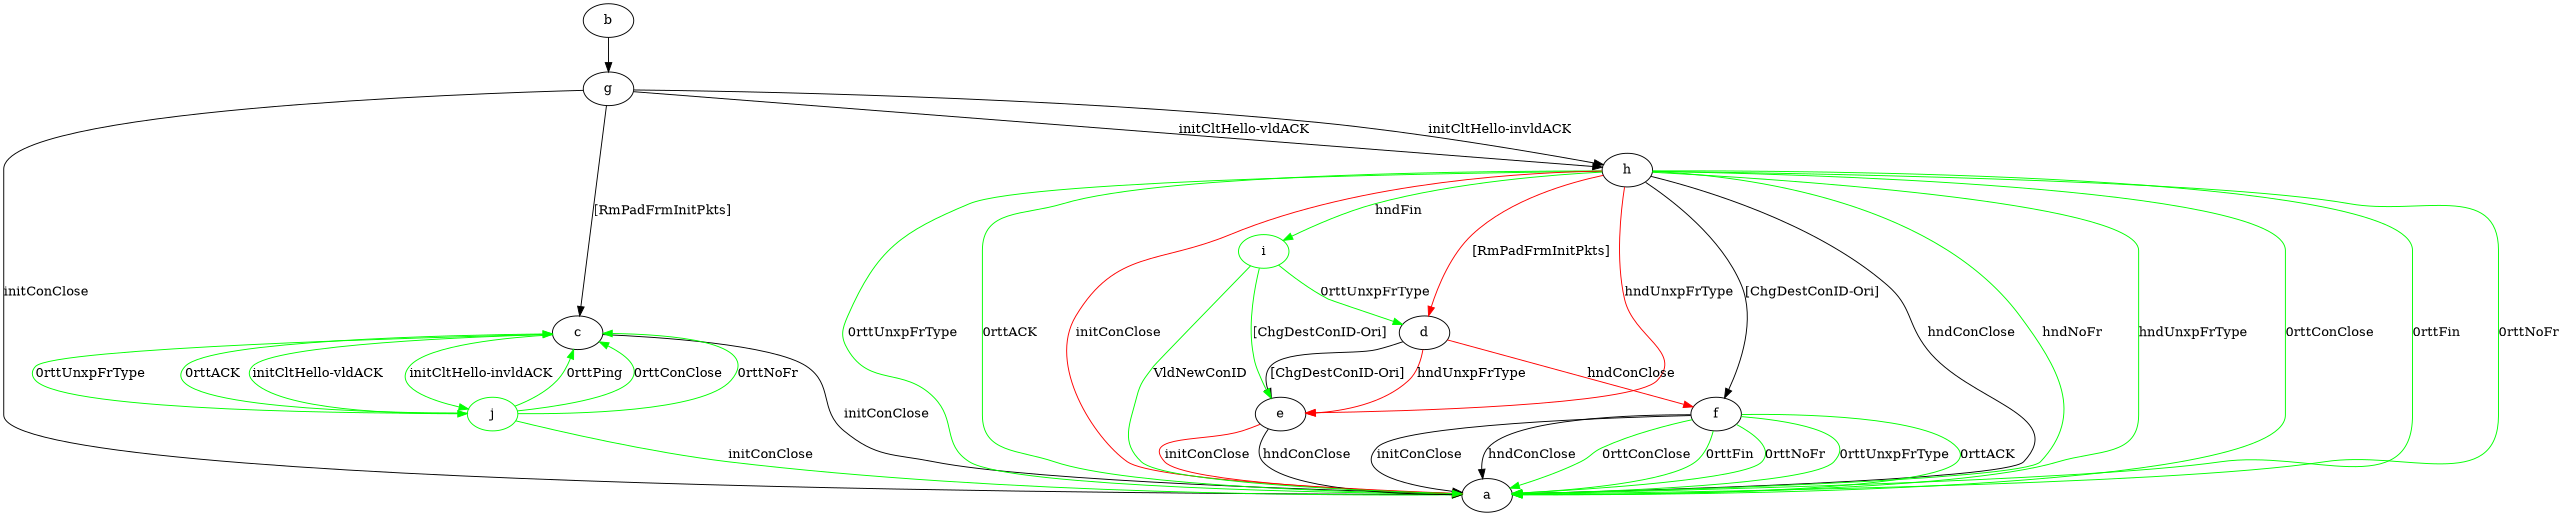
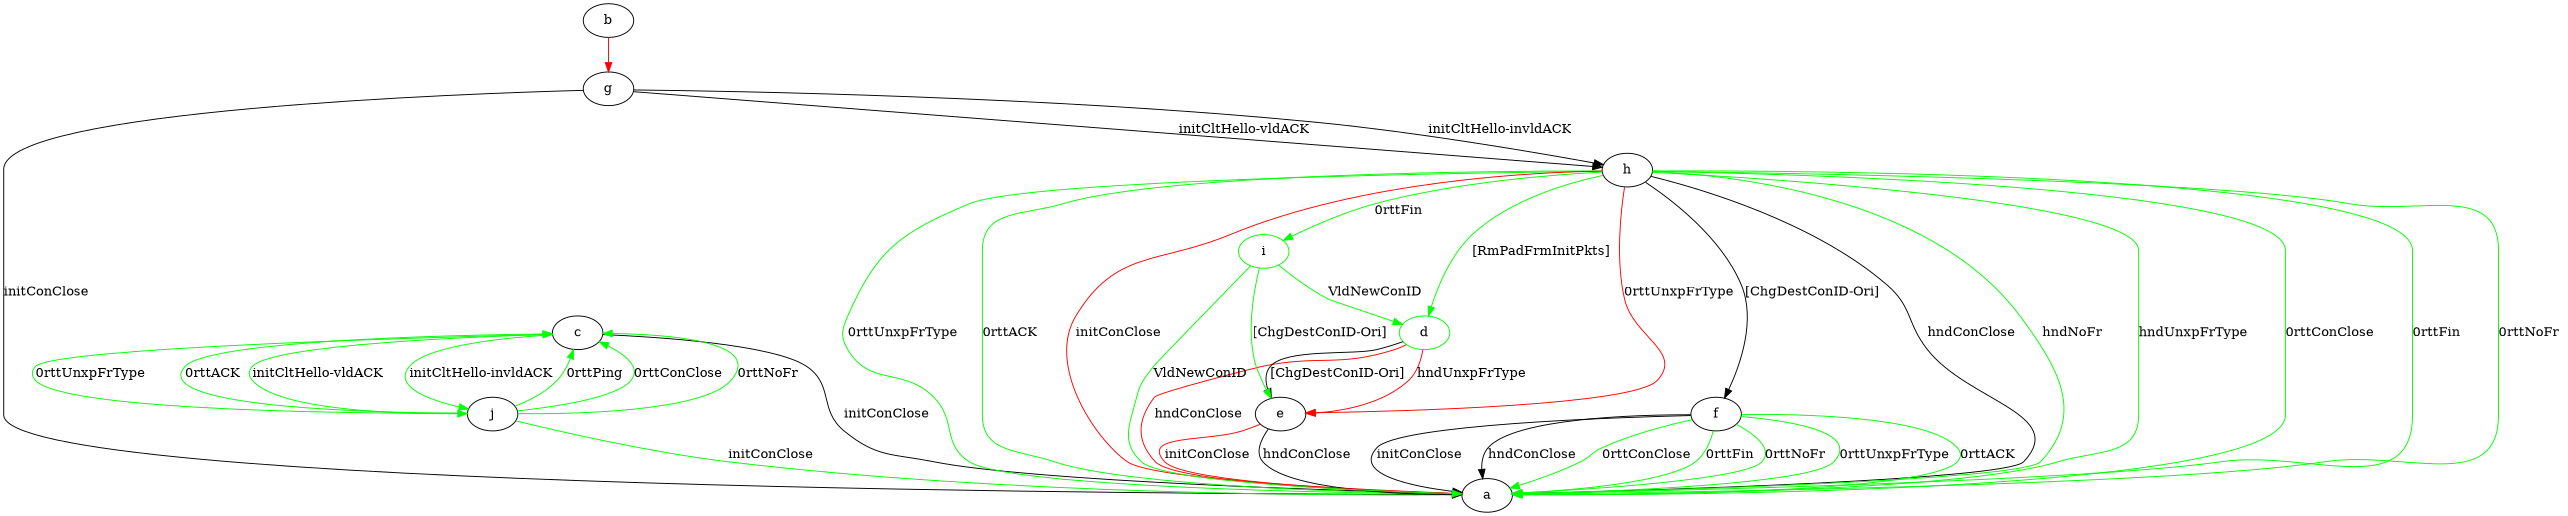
(609, 50) -> (609, 50)
(594, 206) -> none
(1401, 211) -> (1401, 211)
(1497, 216) -> (1497, 216)
(1377, 292) -> (1377, 292)
(1681, 292) -> (1681, 292)
(1425, 333) -> (1425, 333)
(1566, 372) -> (1146, 450)
(493, 414) -> (493, 414)
